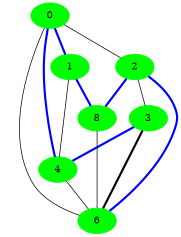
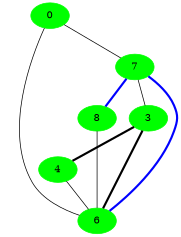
(70, 67) -> none
(135, 67) -> (135, 67)
(45, 93) -> none
(103, 144) -> (103, 144)
